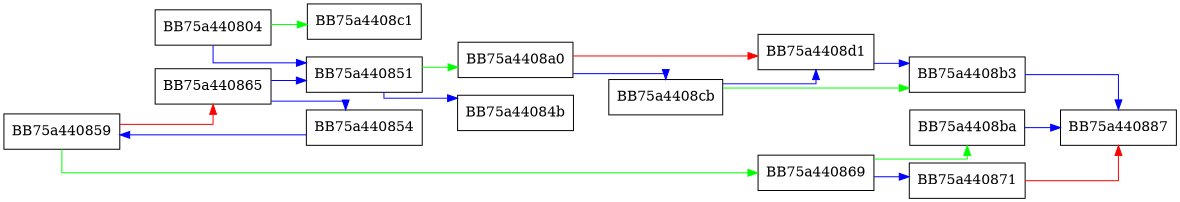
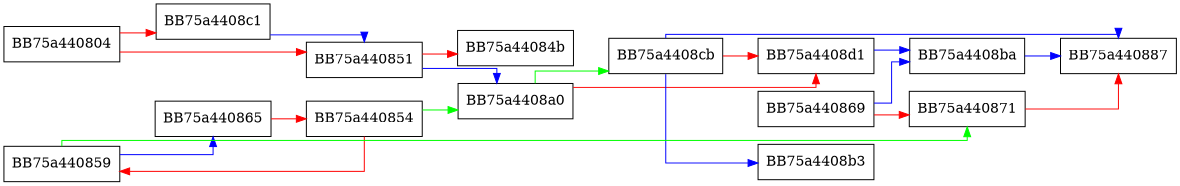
(284, 25) -> (133, 33)
(246, 63) -> (208, 52)
(887, 63) -> (887, 50)
(435, 67) -> (462, 68)
(620, 74) -> (561, 71)
(1084, 75) -> (890, 34)
(284, 81) -> (318, 35)
(772, 84) -> (736, 56)
(824, 88) -> (666, 160)
(413, 98) -> (435, 54)
(309, 101) -> (284, 119)
none -> (435, 110)
(172, 124) -> (171, 155)
(218, 135) -> (264, 171)
(922, 159) -> (892, 87)
(393, 173) -> (514, 140)
(887, 177) -> (887, 115)
